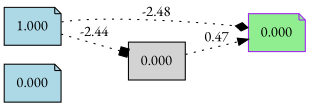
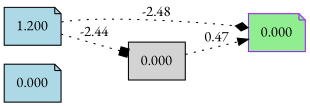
(33, 26) -> (33, 26)
